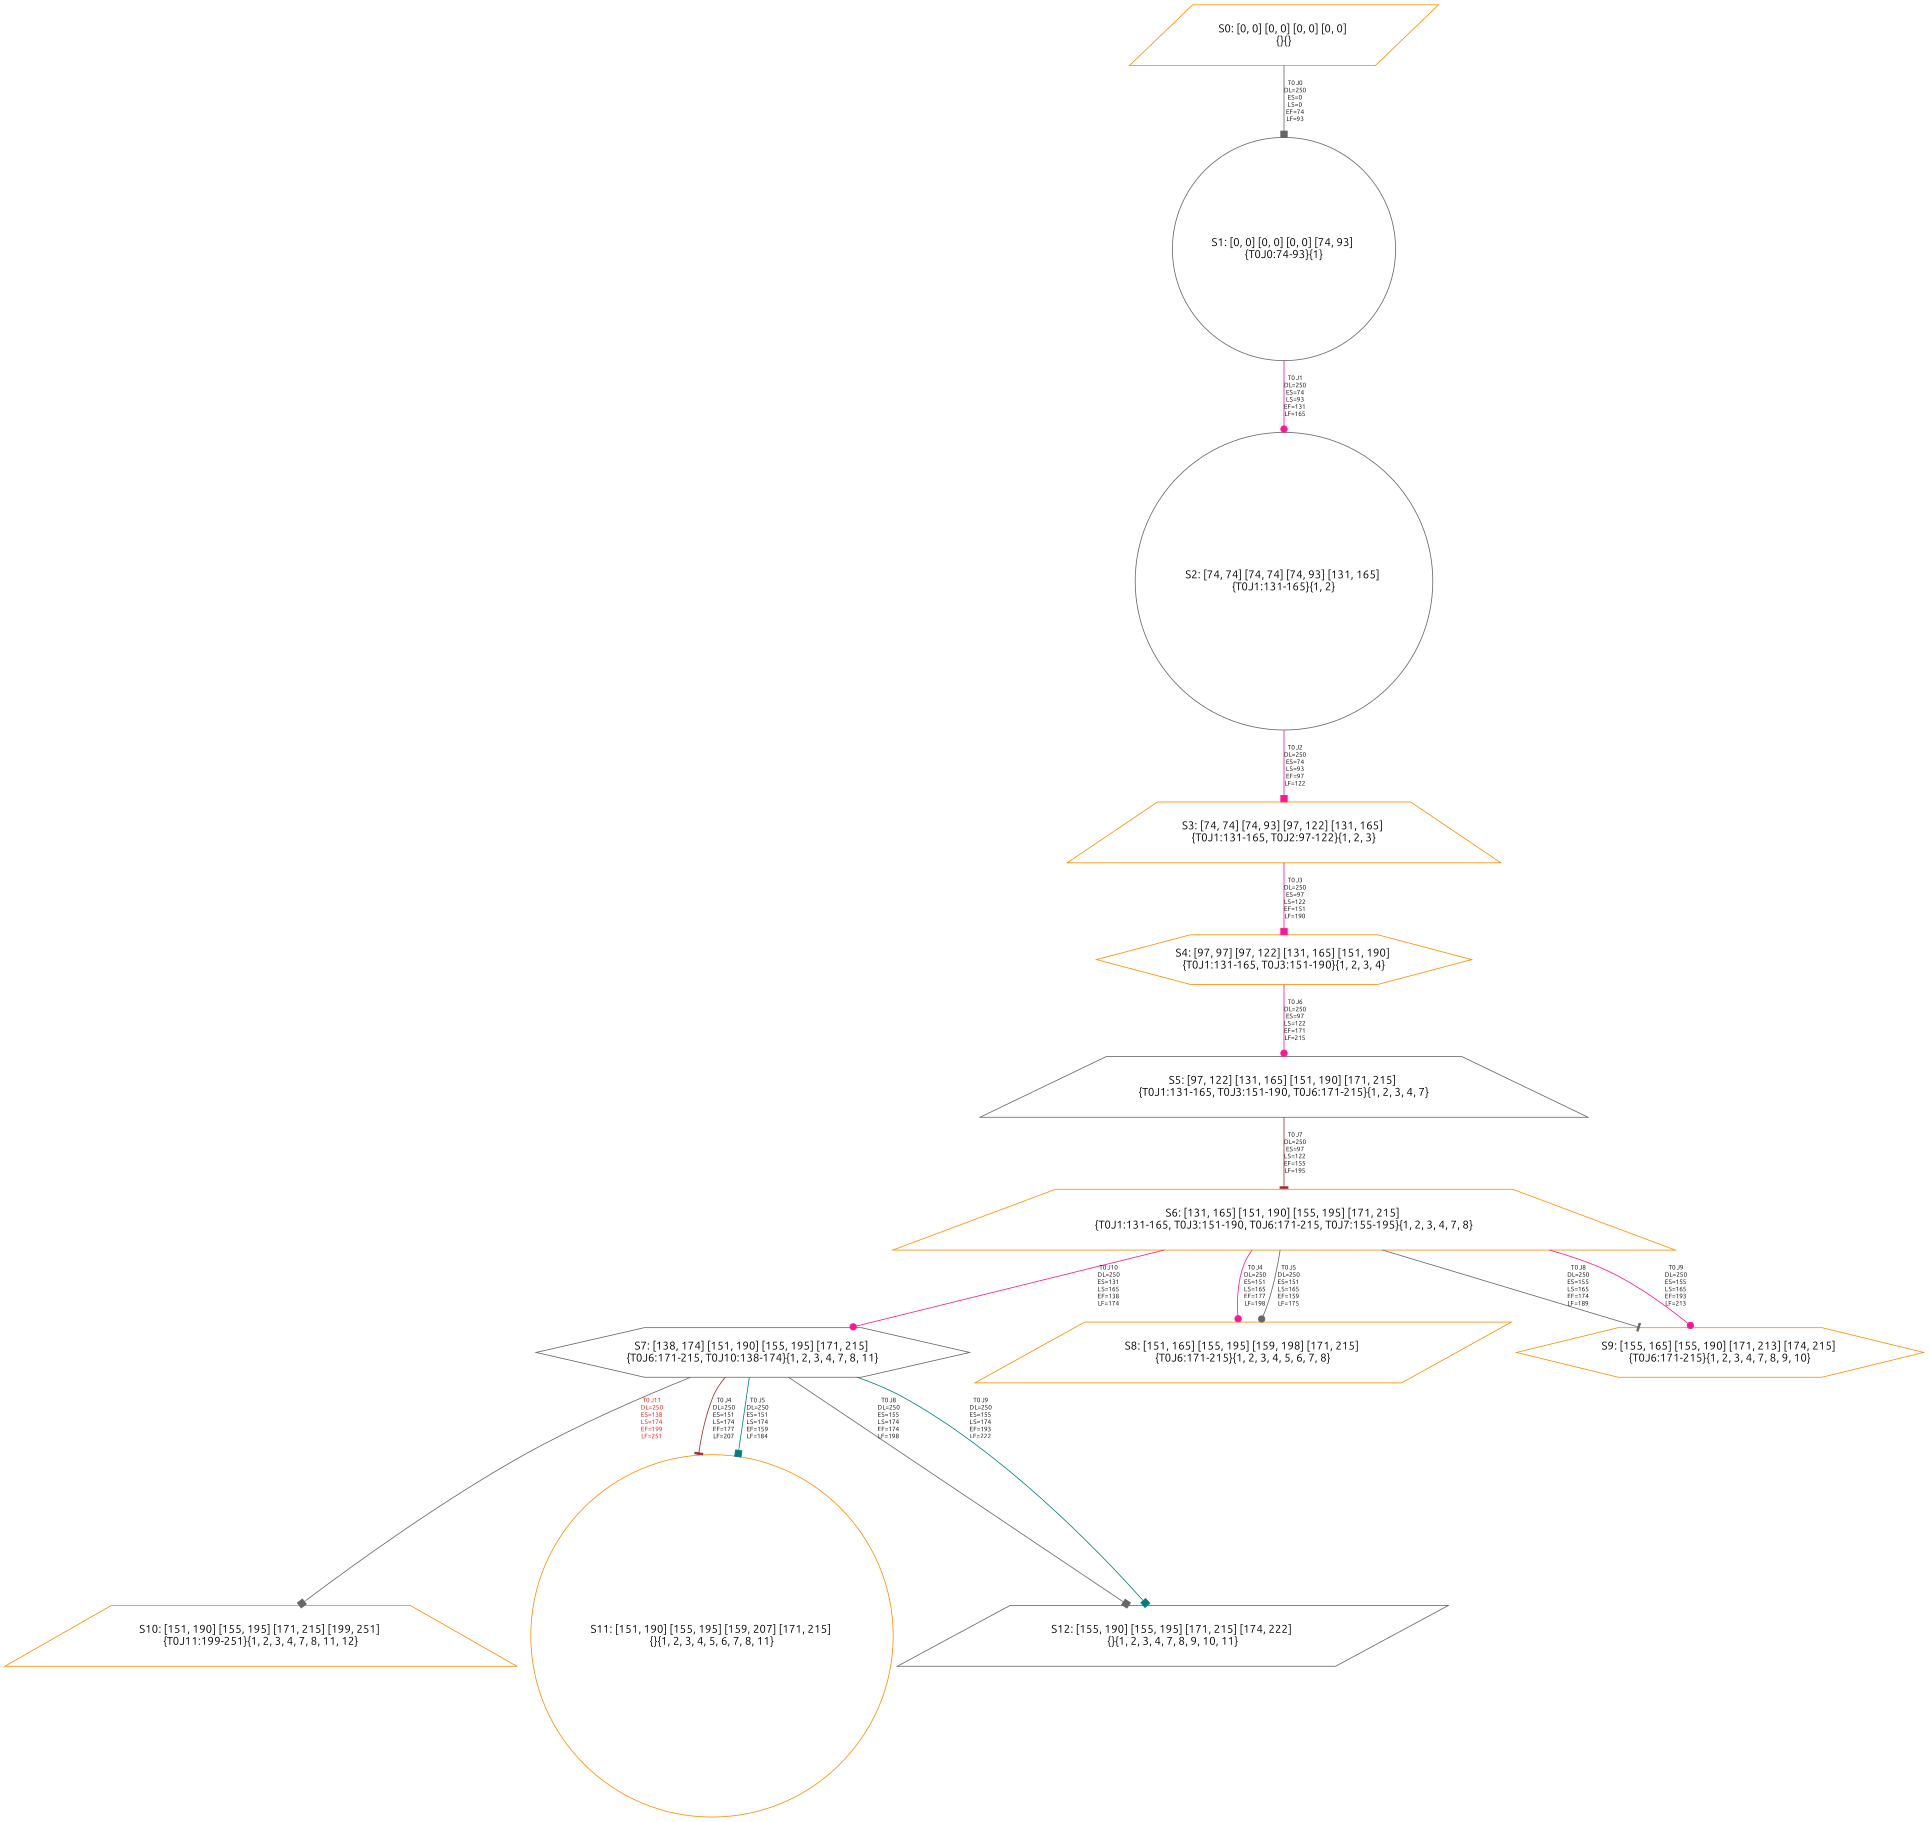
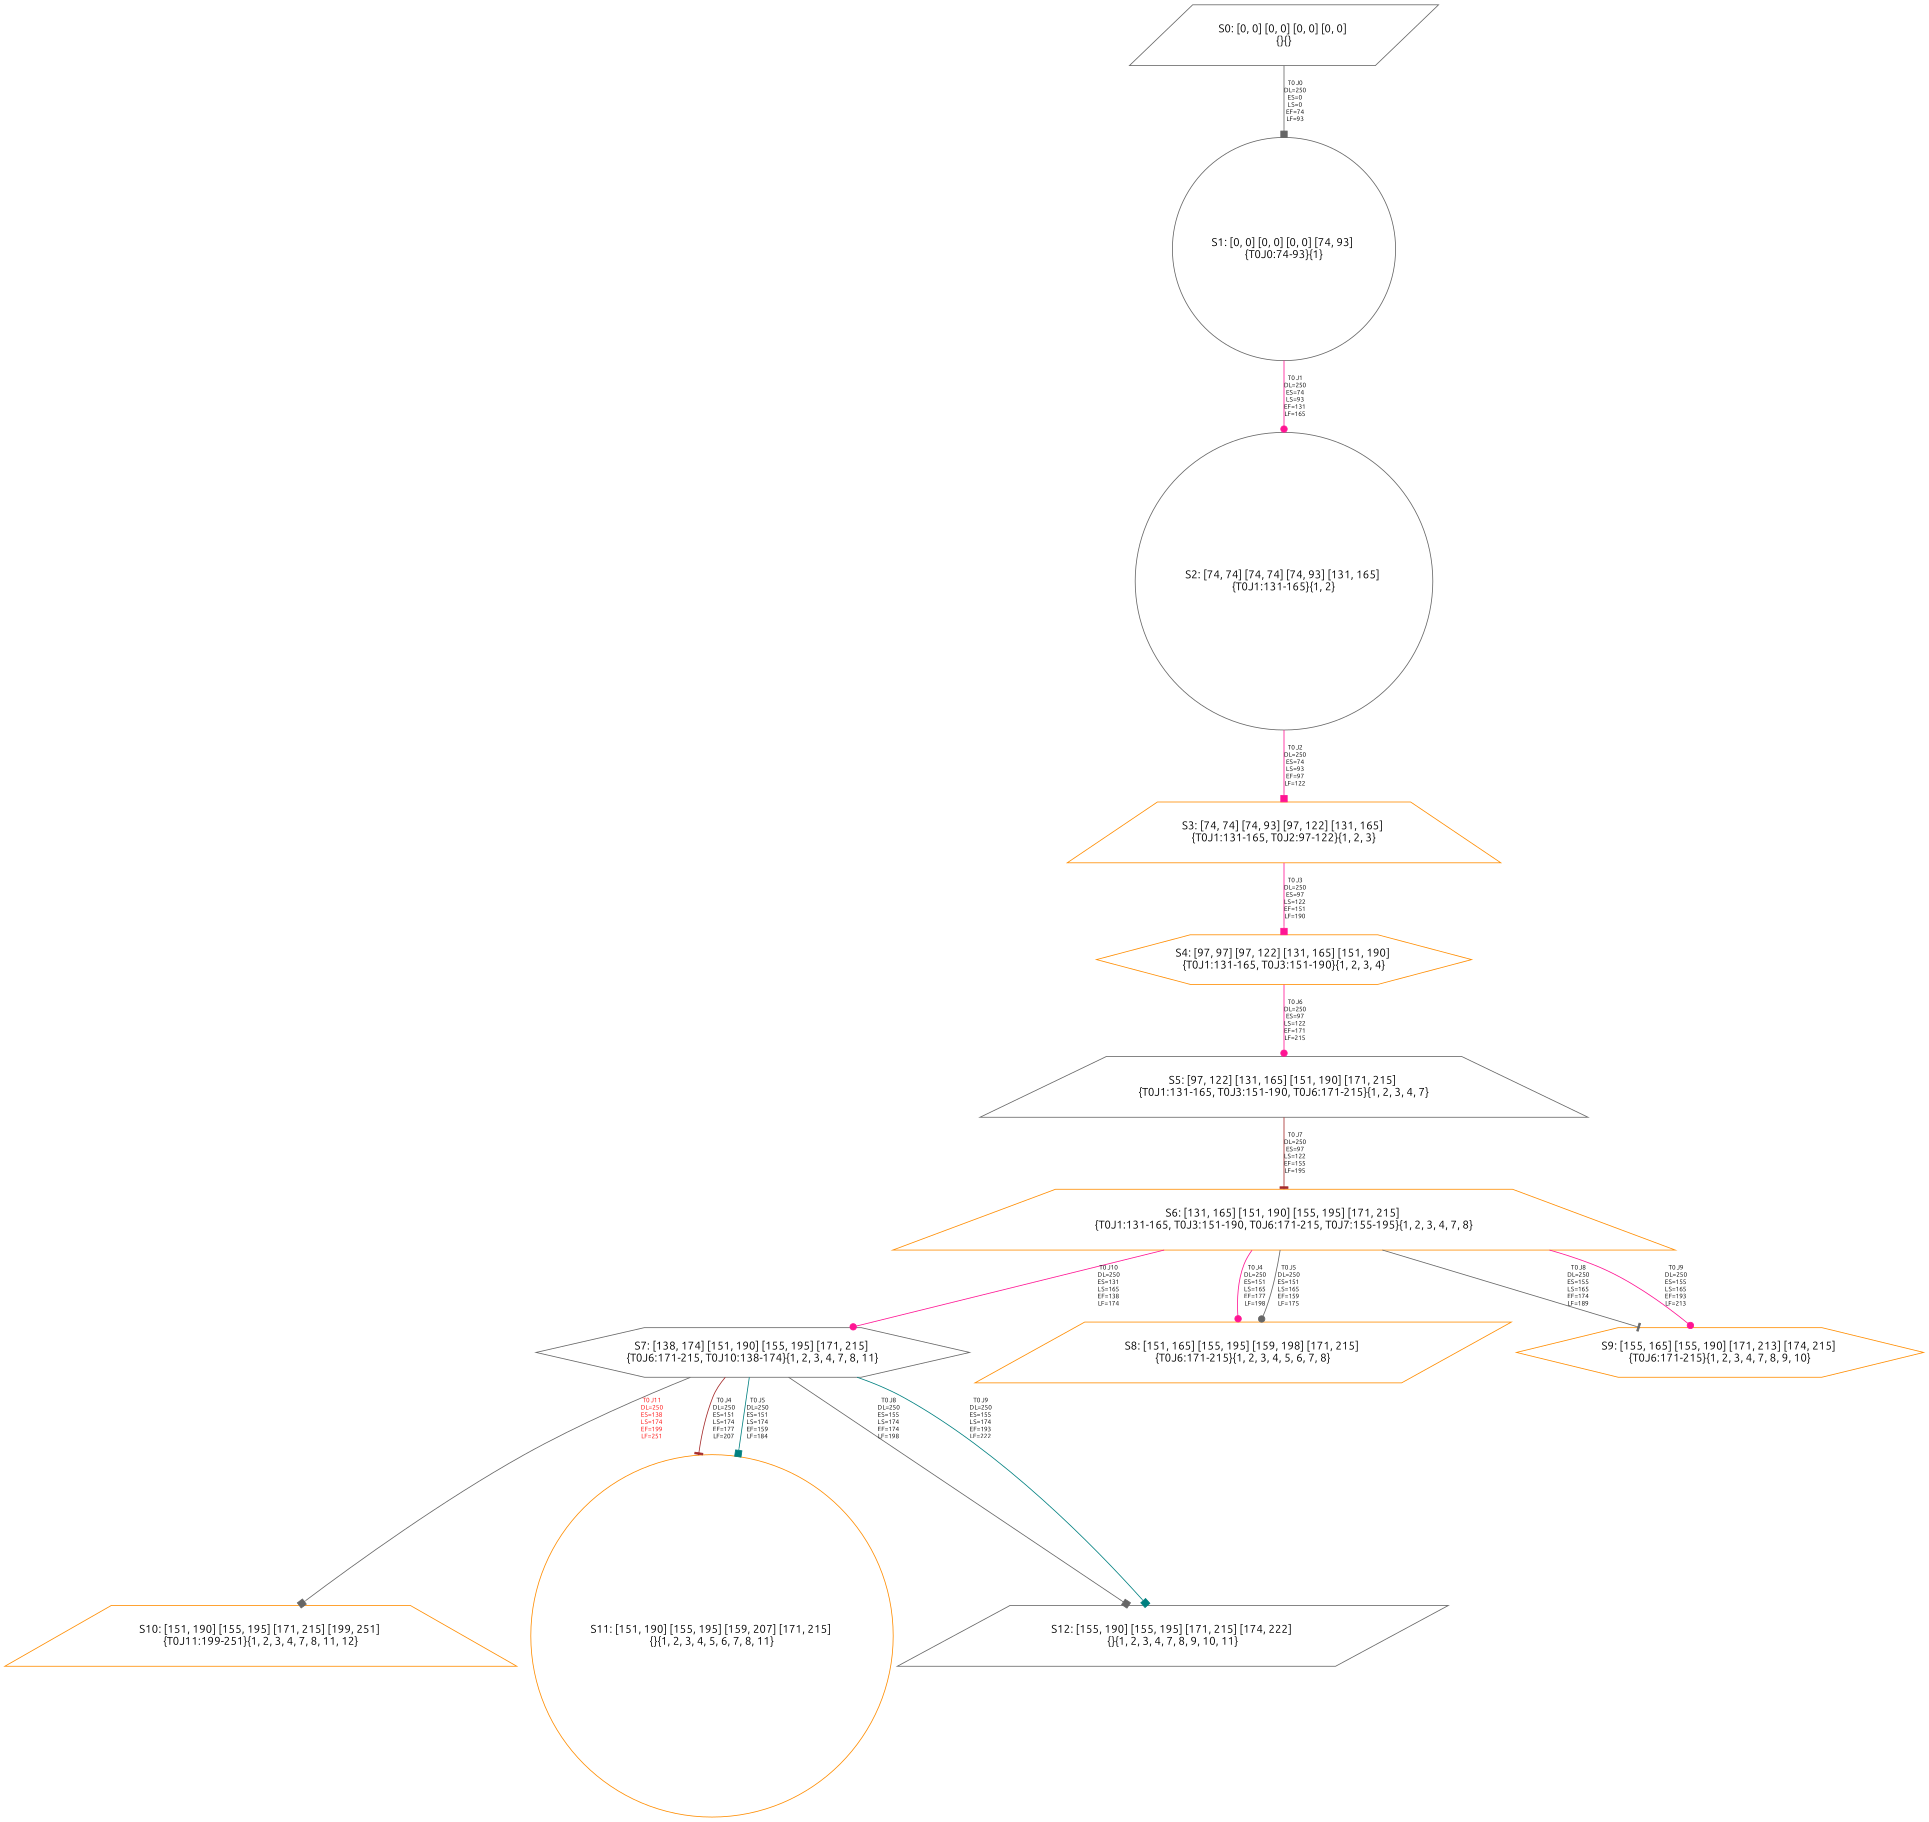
(1284, 35) -> (1284, 35)
